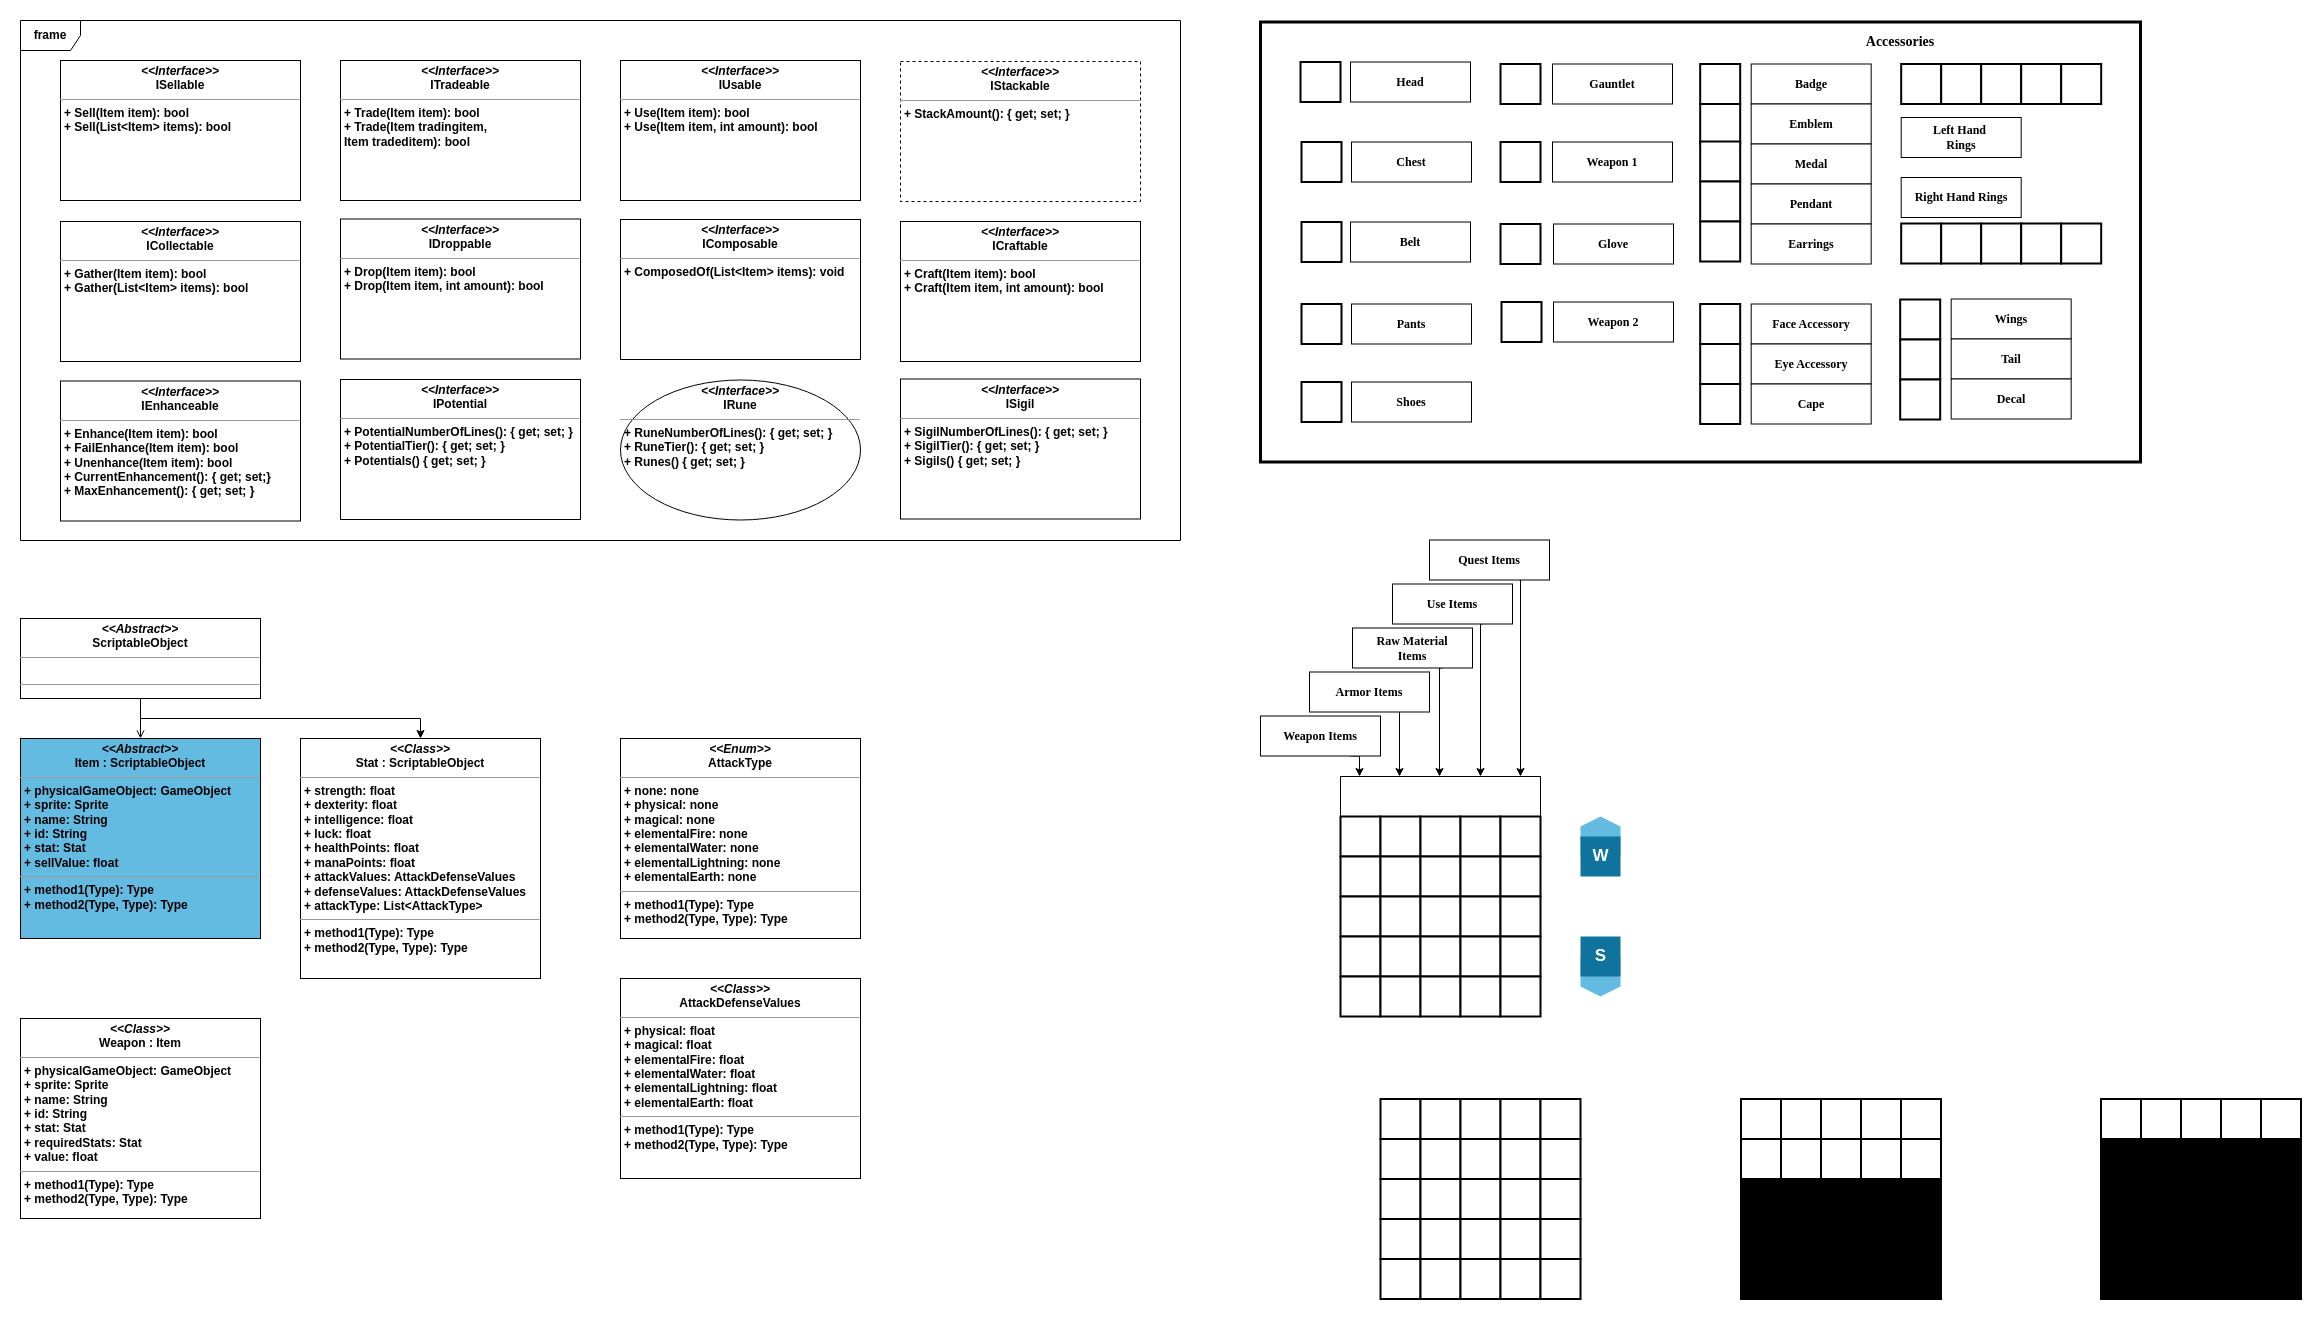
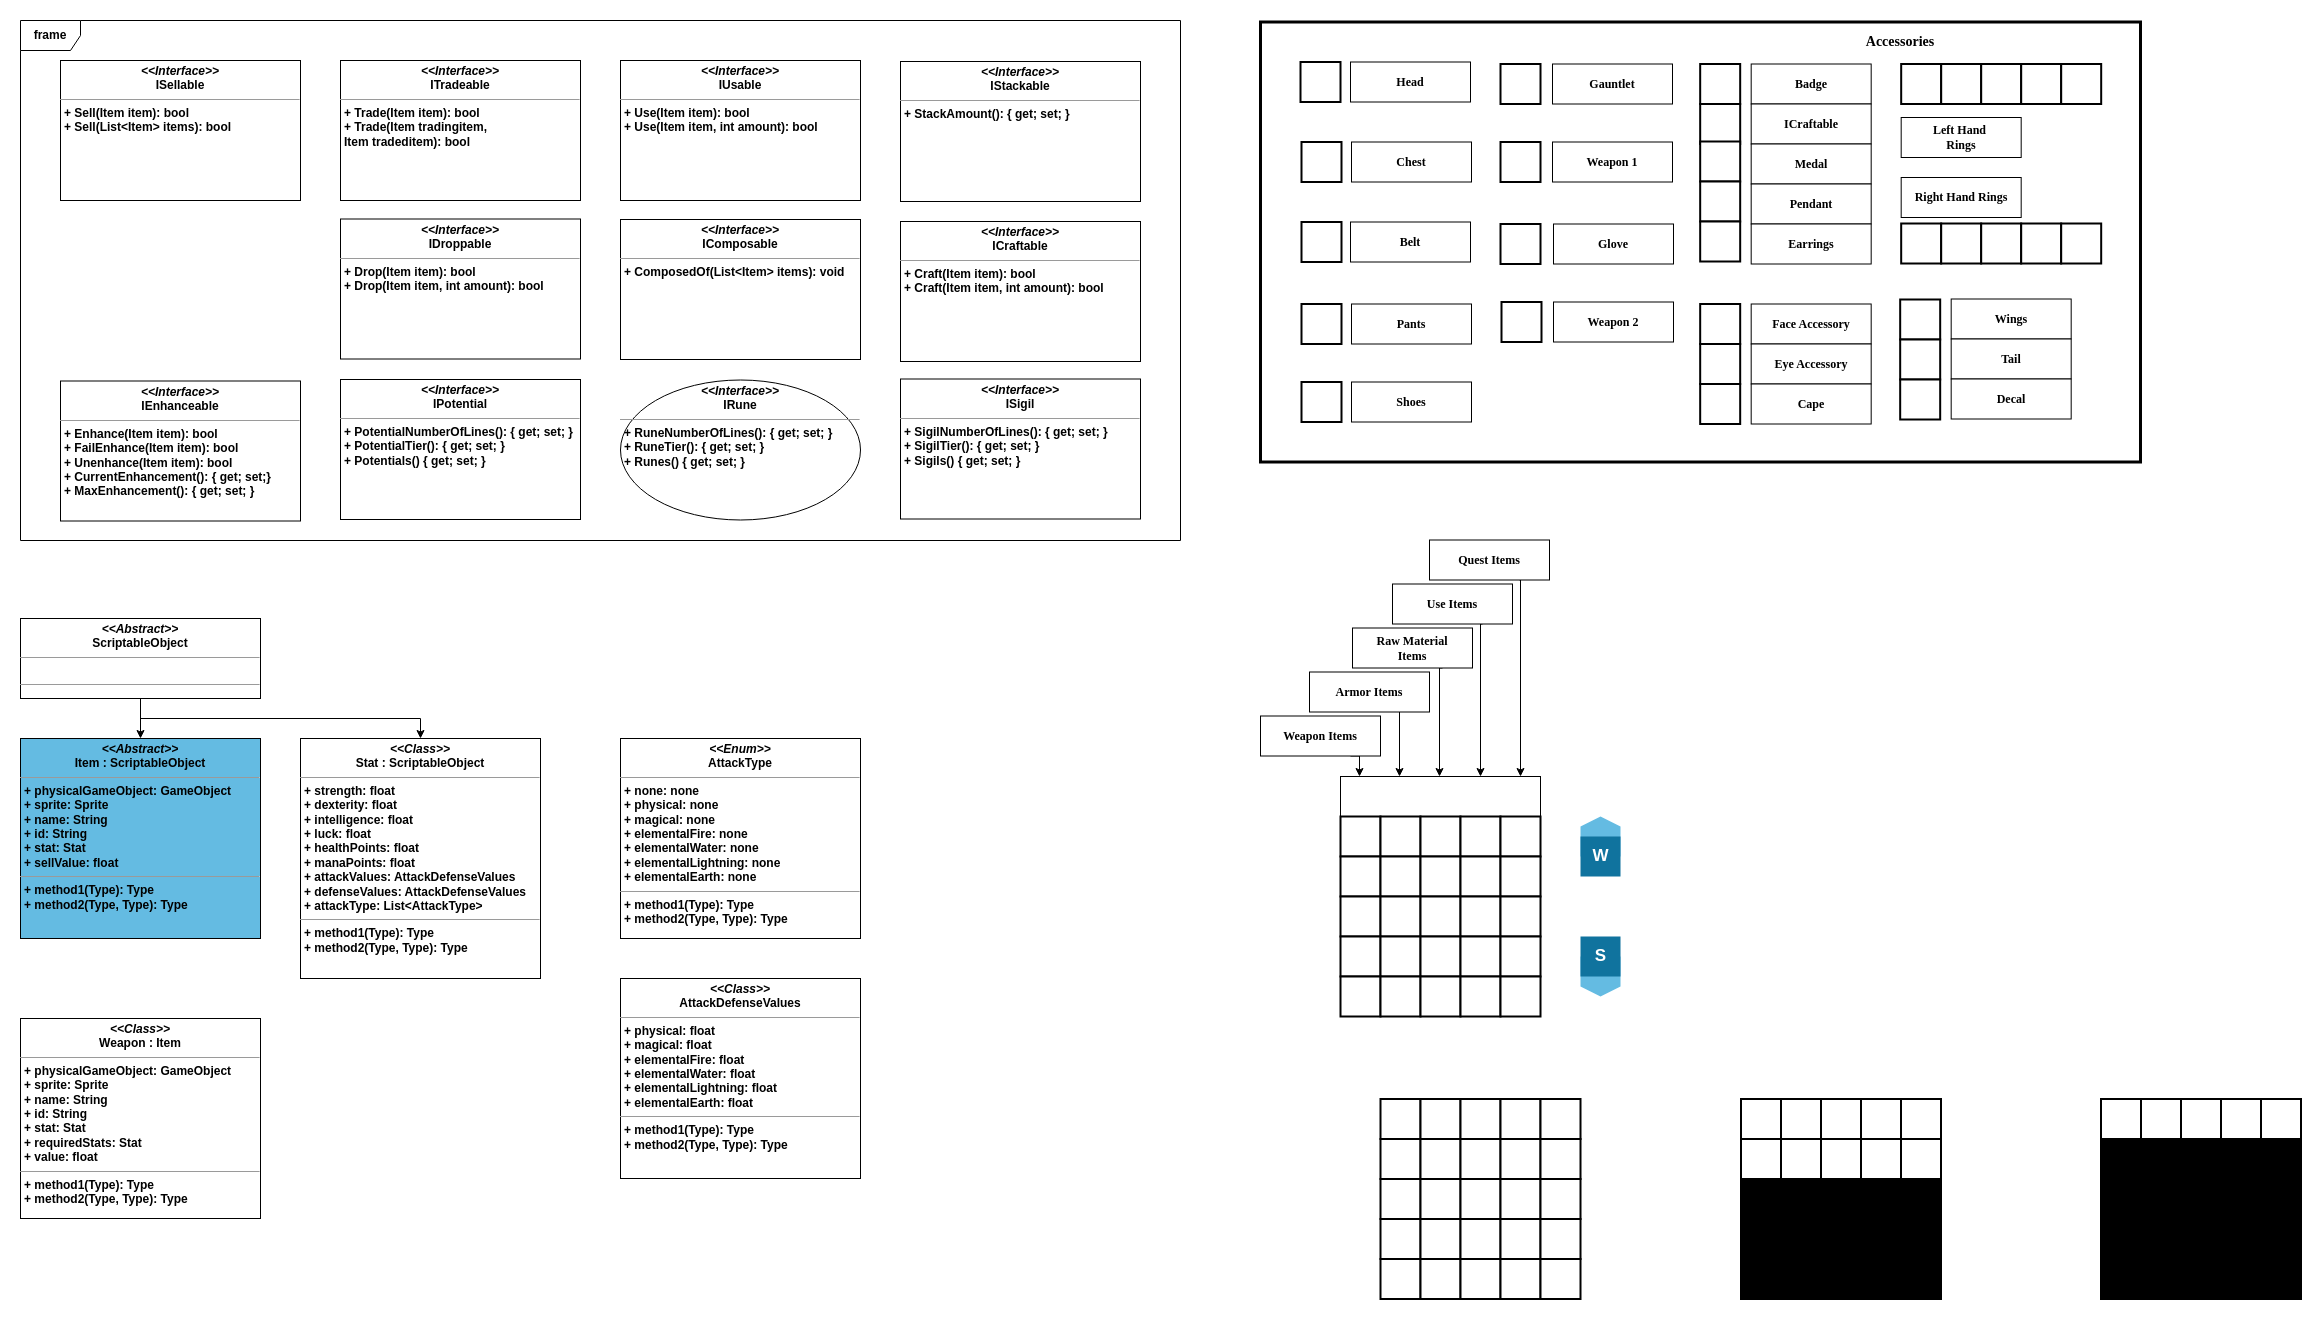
(1812, 125) -> (1812, 125)
(1021, 132) -> (1021, 132)
(181, 292) -> none
(141, 732) -> (141, 730)
